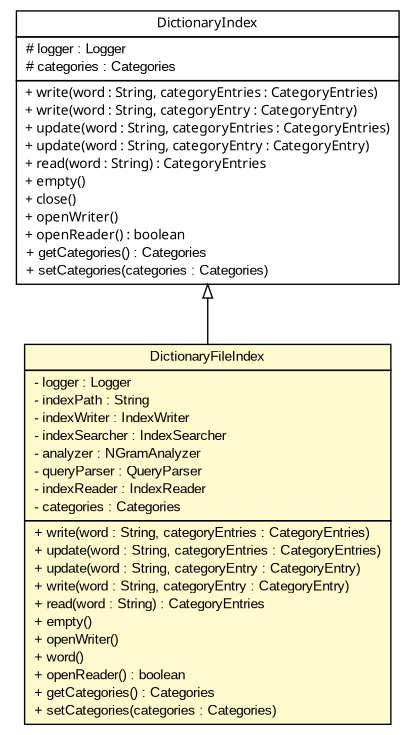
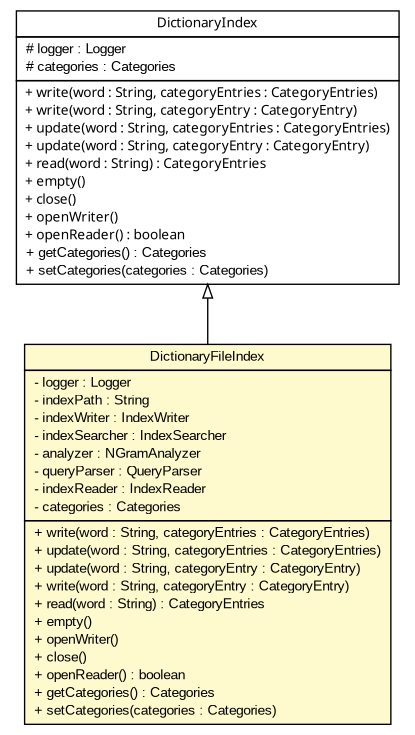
(59, 657) -> (61, 657)
